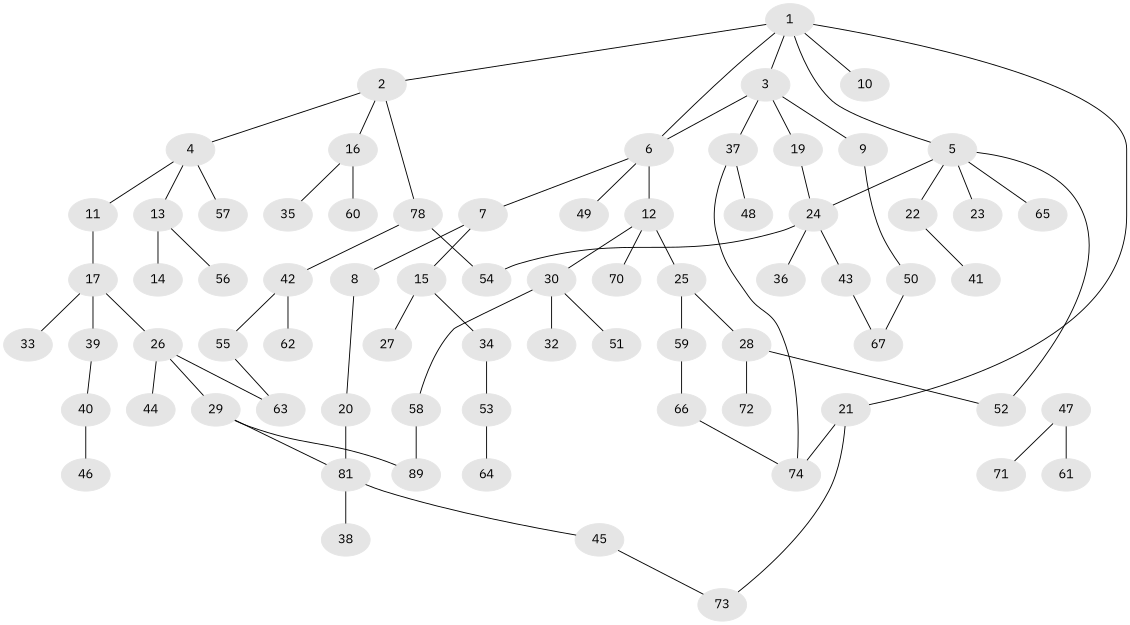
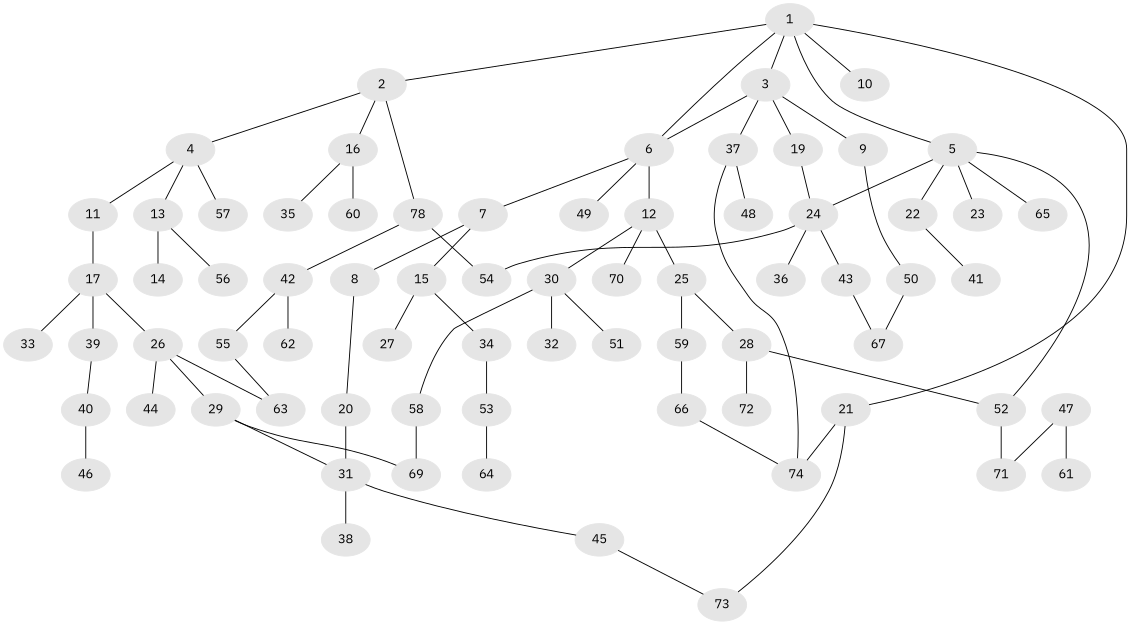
none -> (1001, 442)
(346, 475) -> (346, 475)
(416, 475) -> (416, 475)
